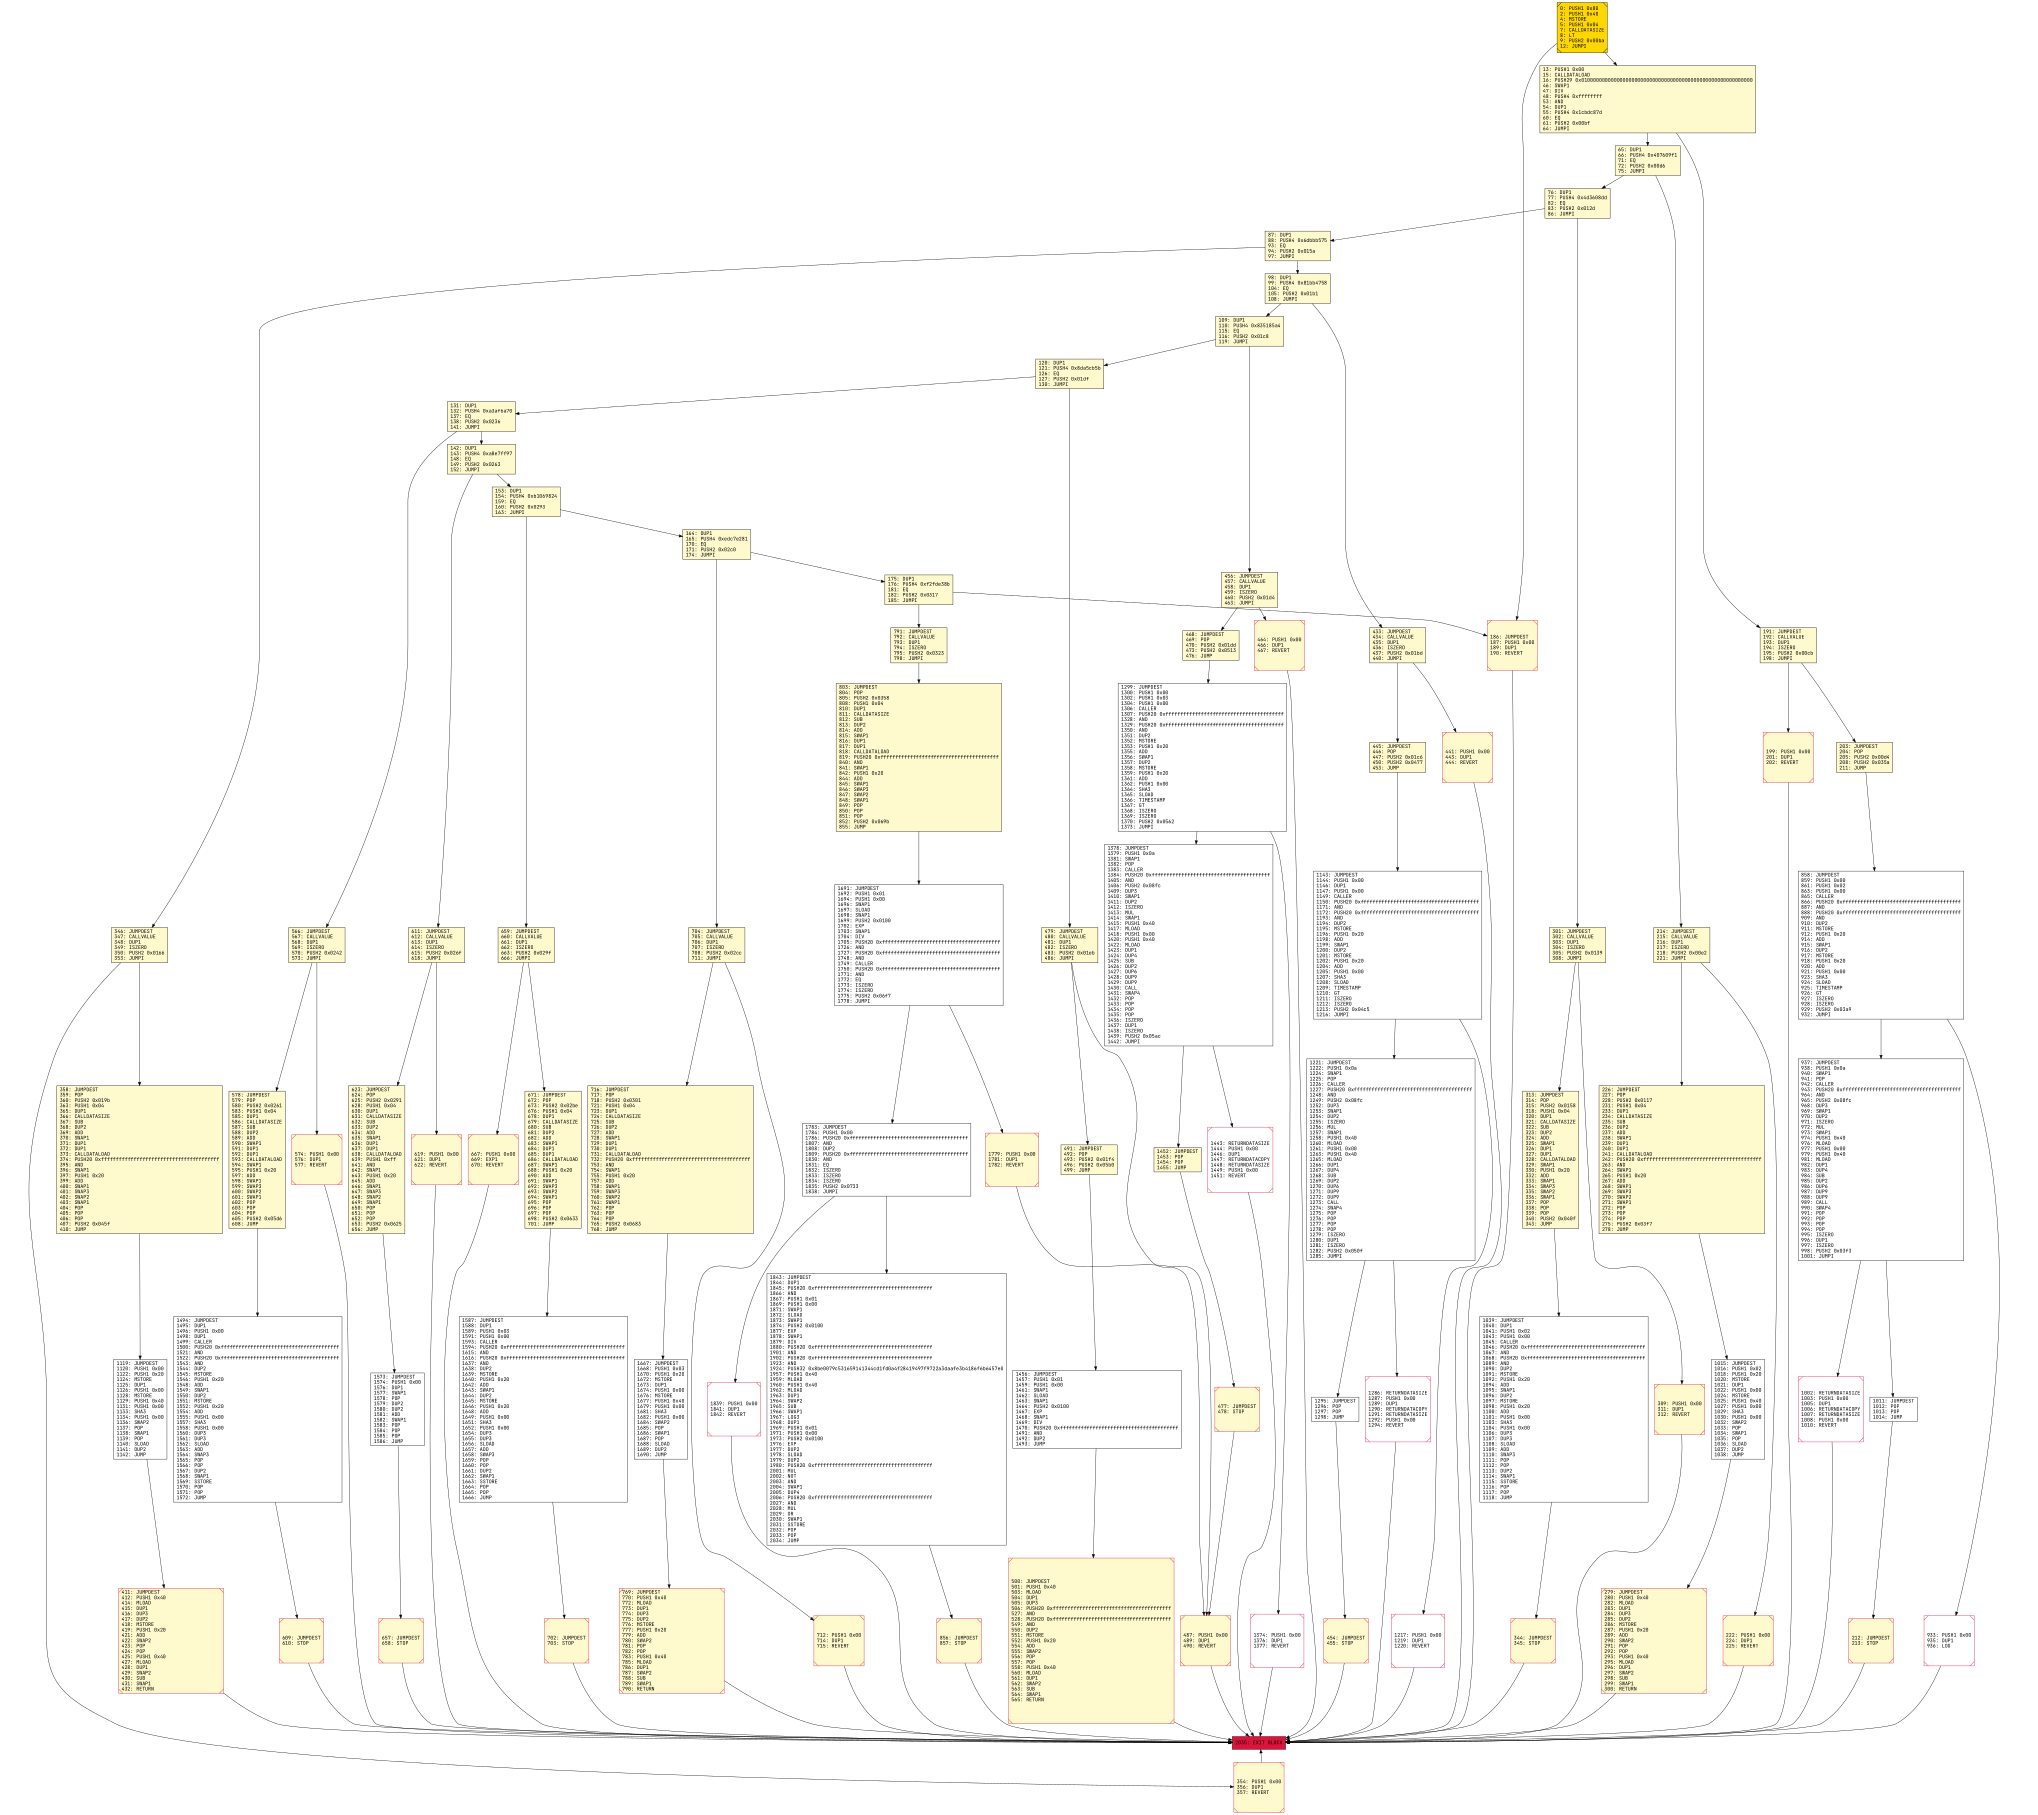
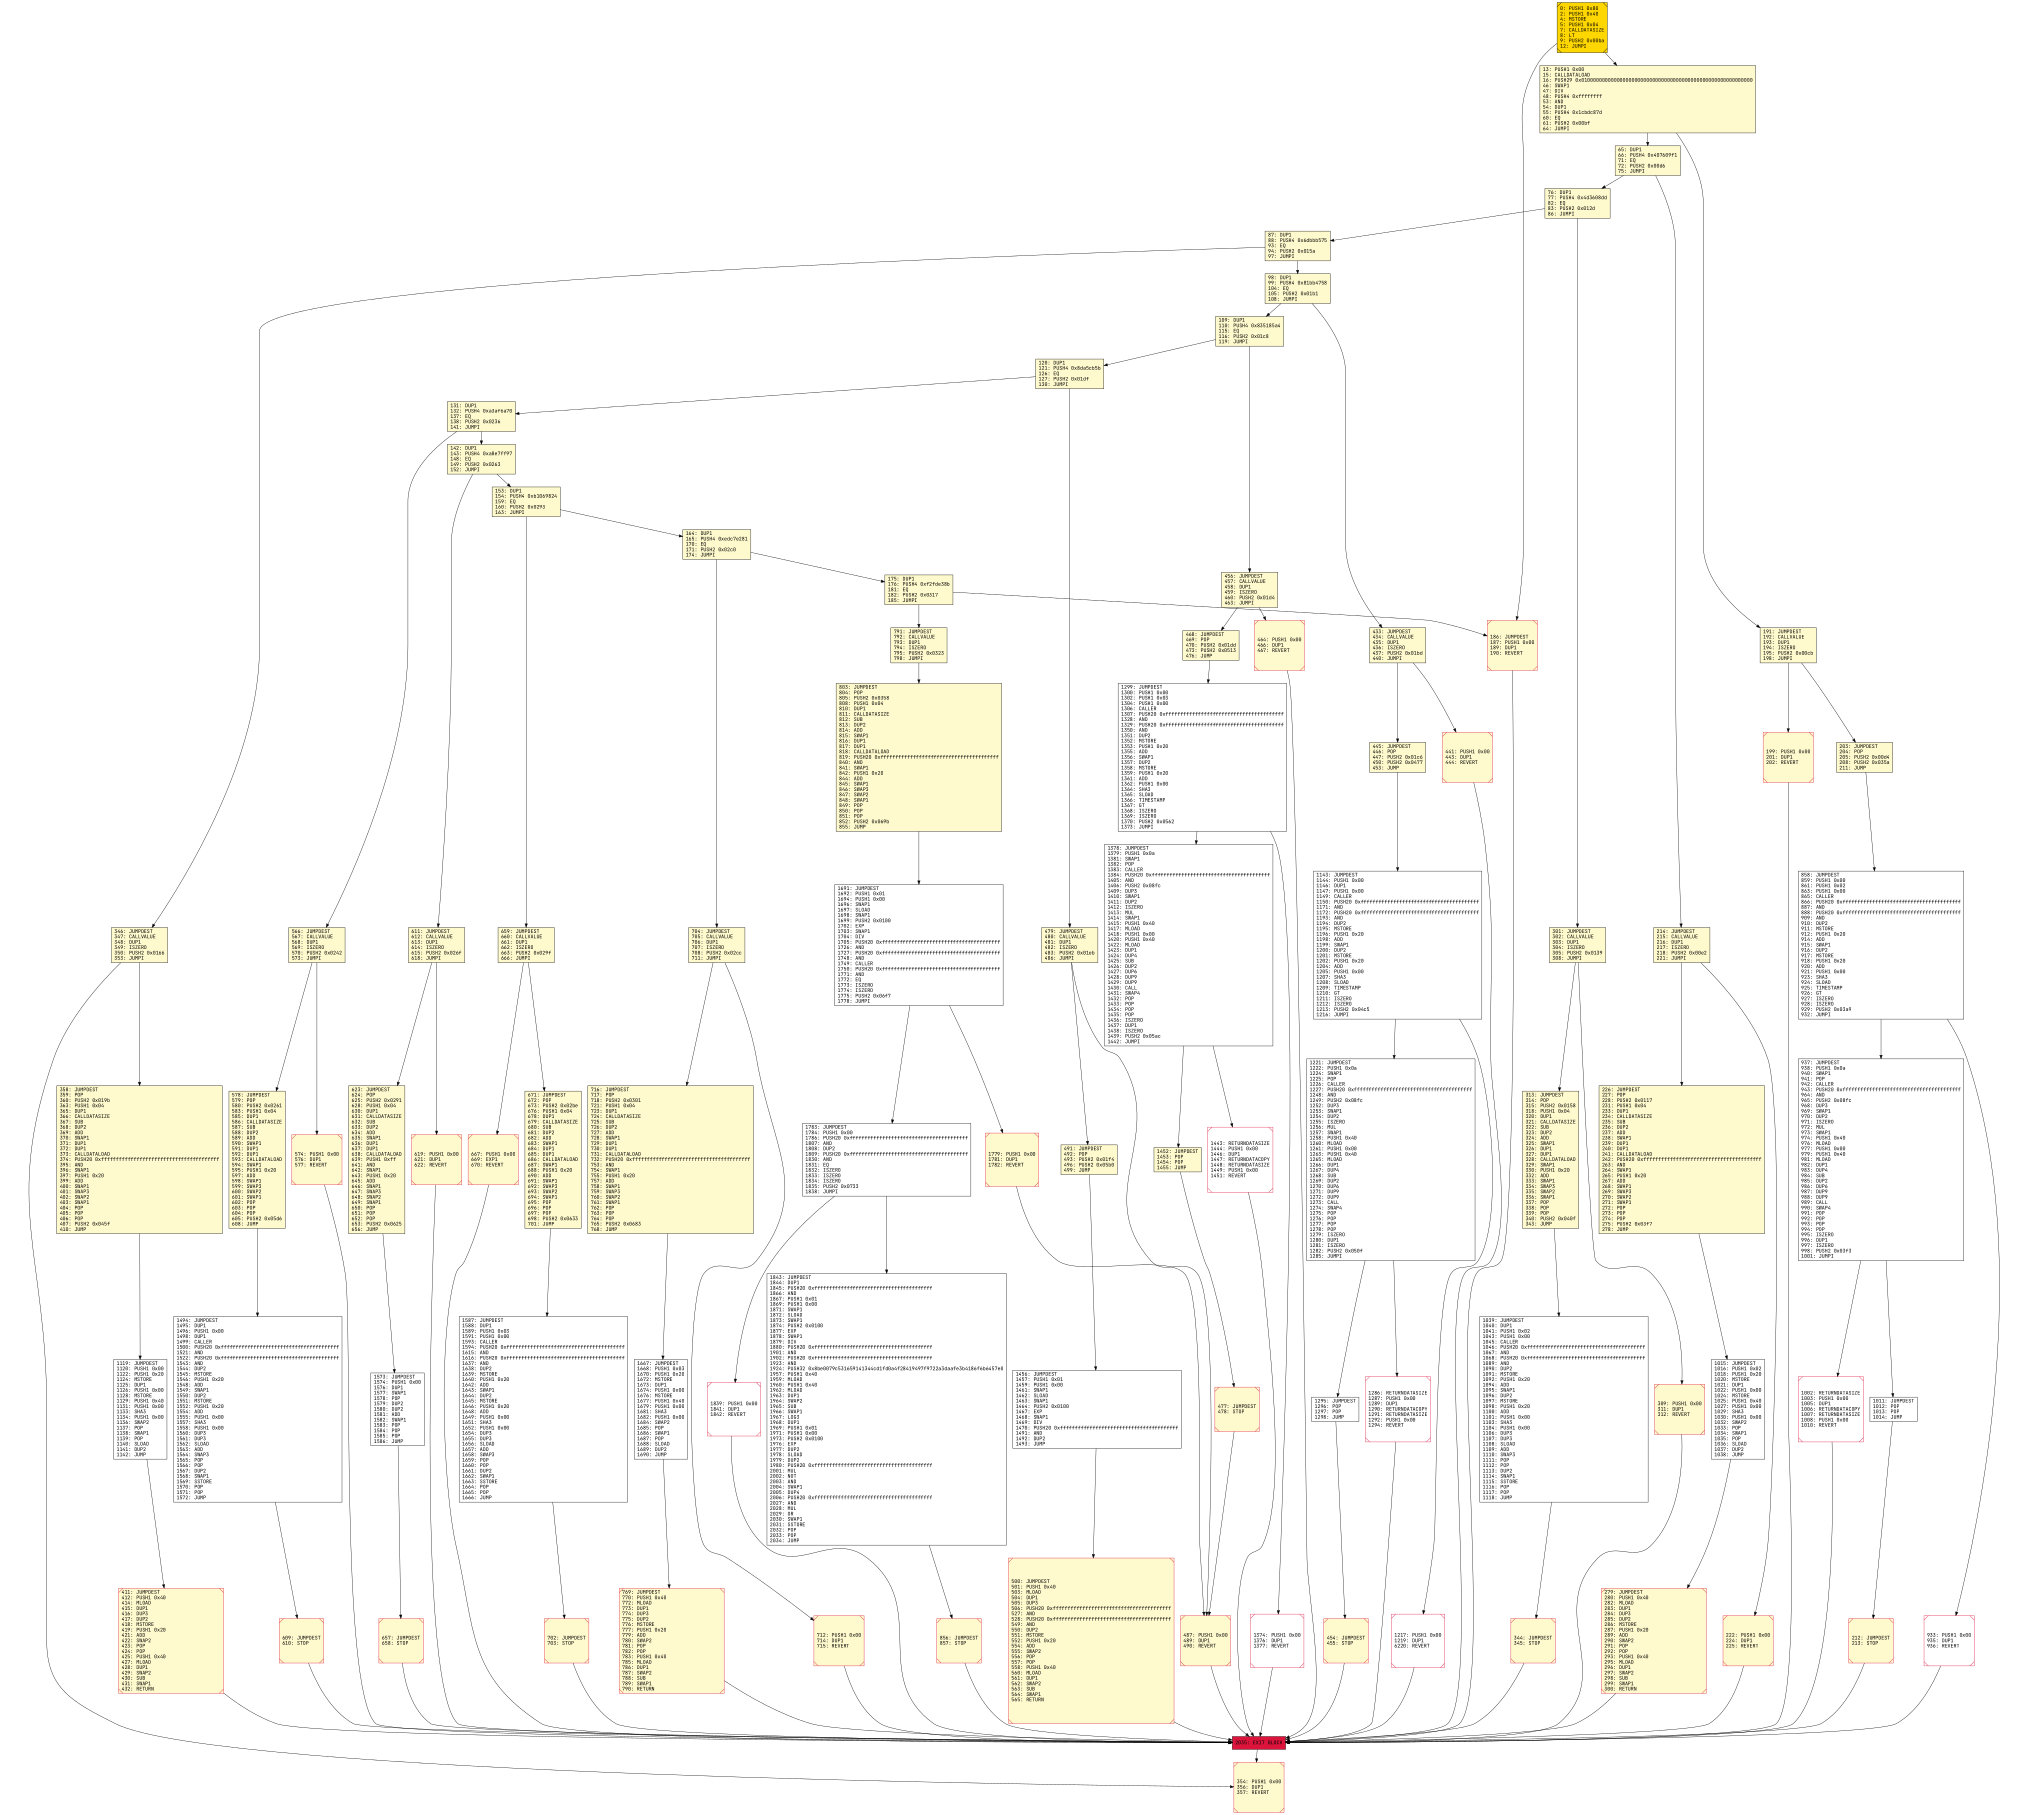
(1418, 1641) -> (1418, 1641)
(1949, 1641) -> (1949, 1641)
(1261, 1758) -> (1257, 1754)
